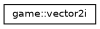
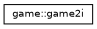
(50, 14) -> (48, 14)
